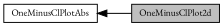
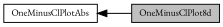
(176, 13) -> (176, 13)
